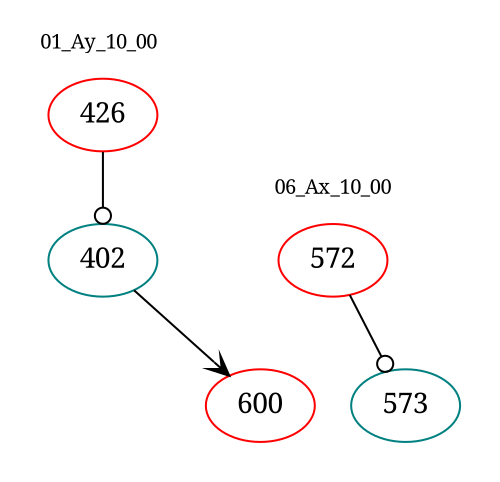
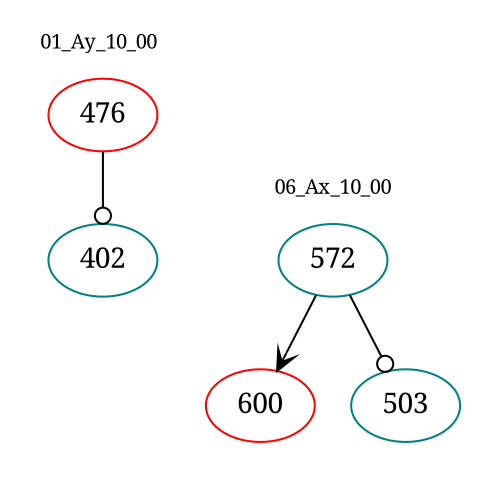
(103, 115) -> (103, 115)
(333, 260) -> (333, 260)
(174, 326) -> (301, 324)
(406, 406) -> (406, 406)
